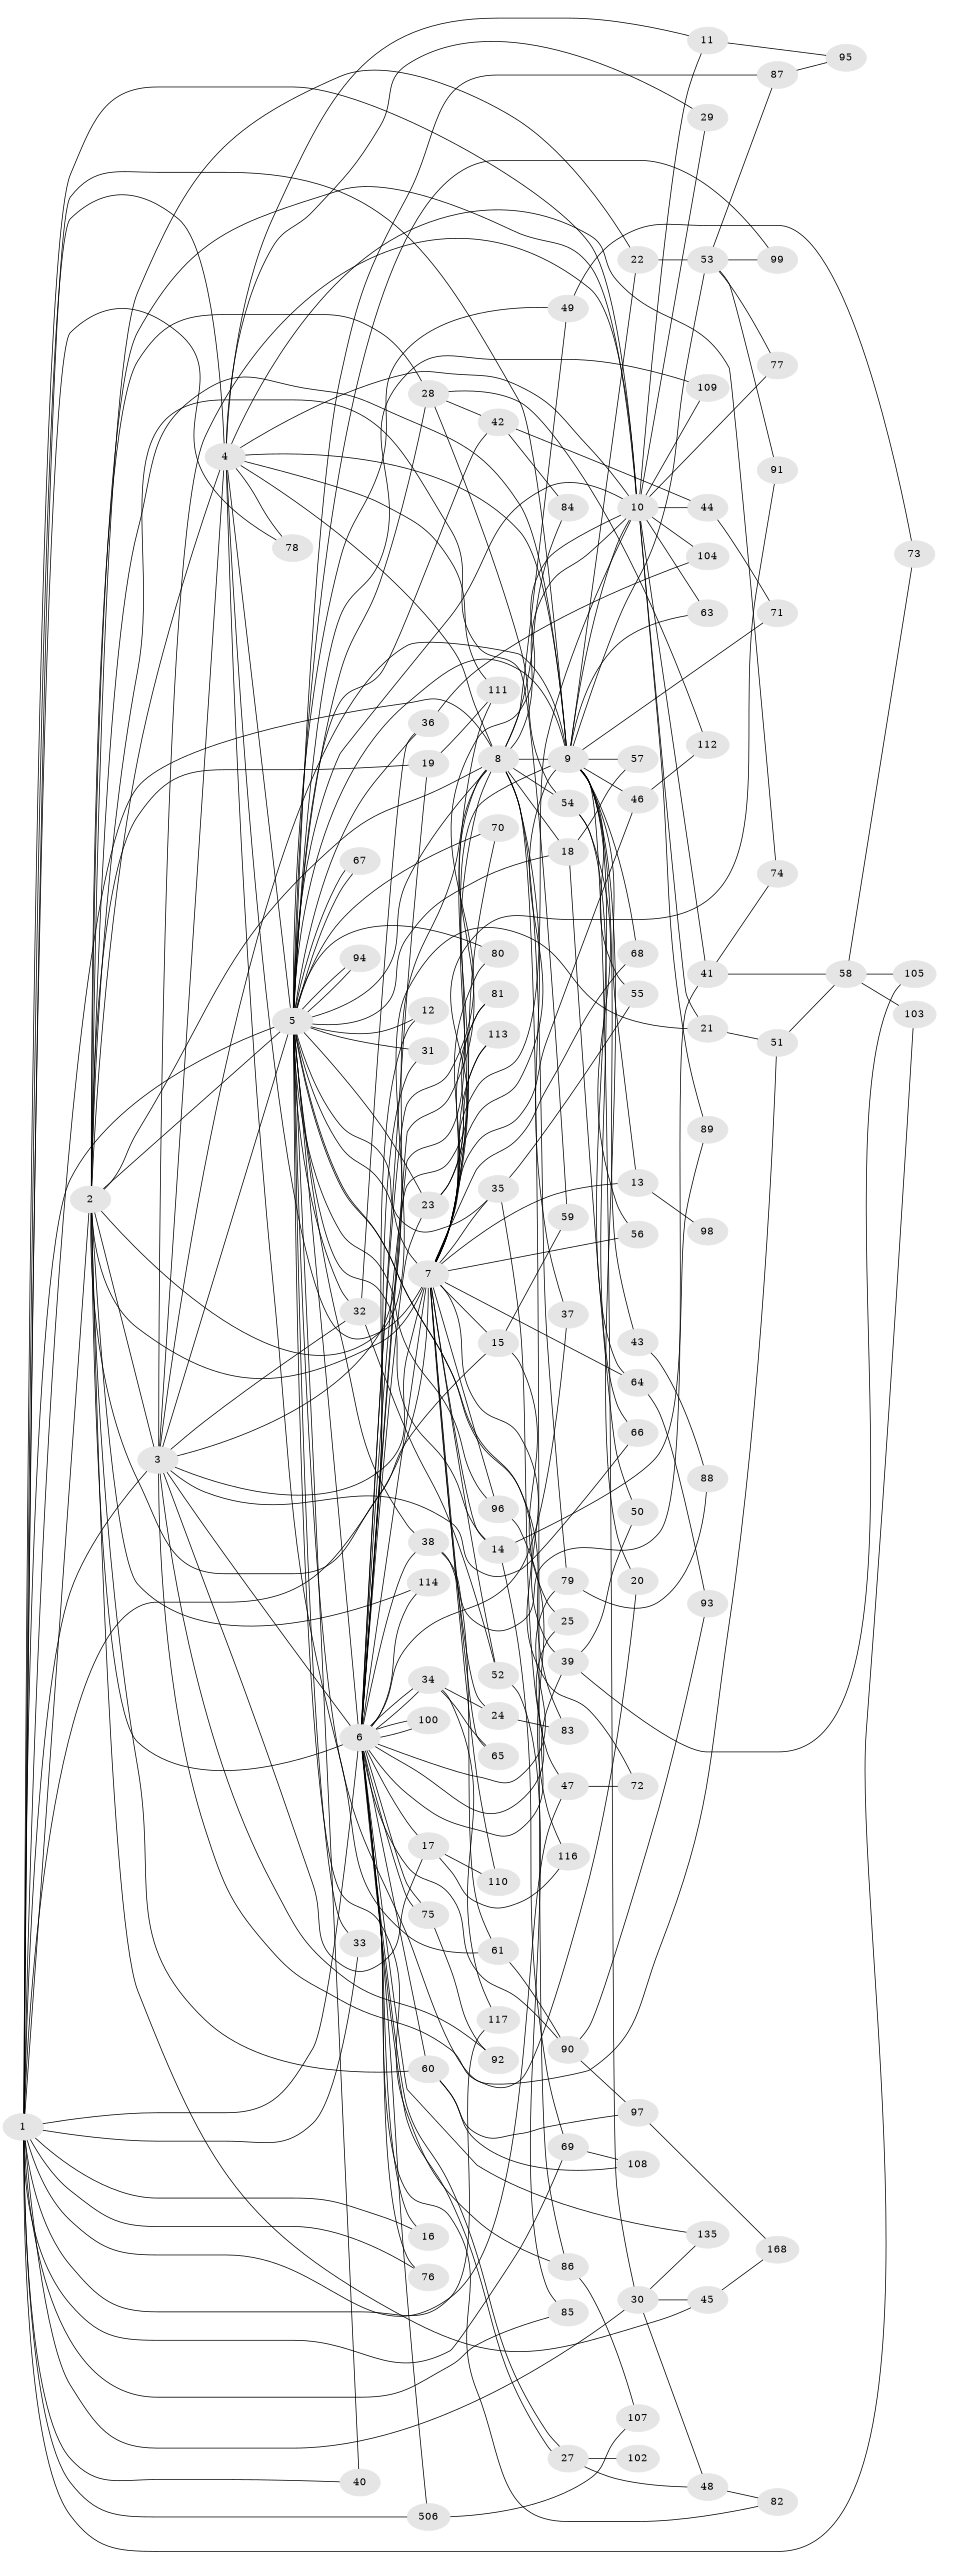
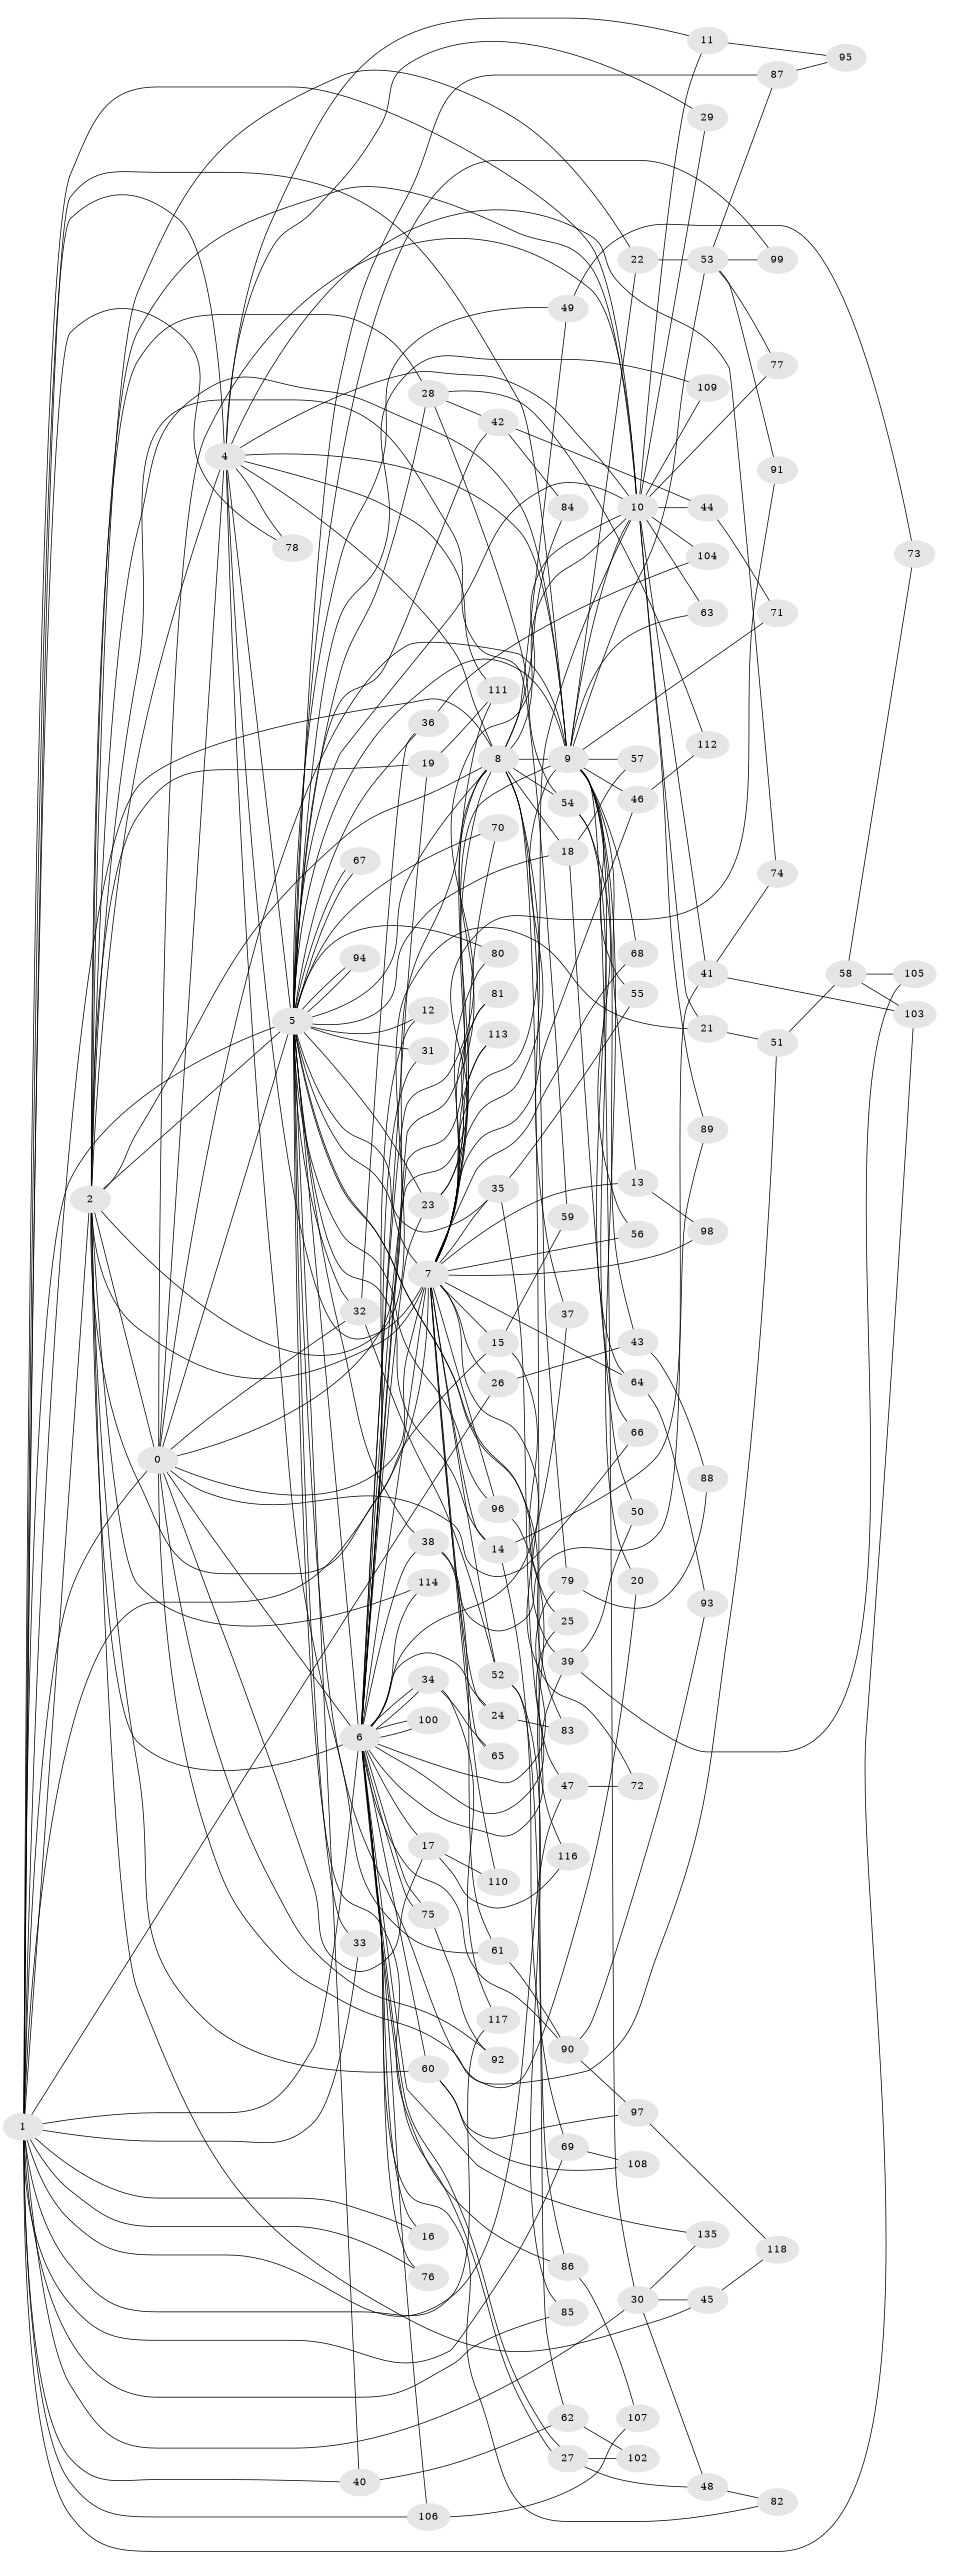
(777, 974) -> (811, 994)
none -> (573, 1271)
none -> (498, 1384)
(158, 1460) -> (158, 1460)
(463, 1698) -> (419, 1654)
(778, 2250) -> (778, 2250)
none -> (568, 2418)
(429, 2517) -> (429, 2517)
